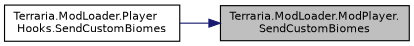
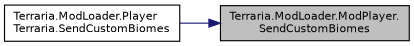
(92, 23) -> (92, 23)
